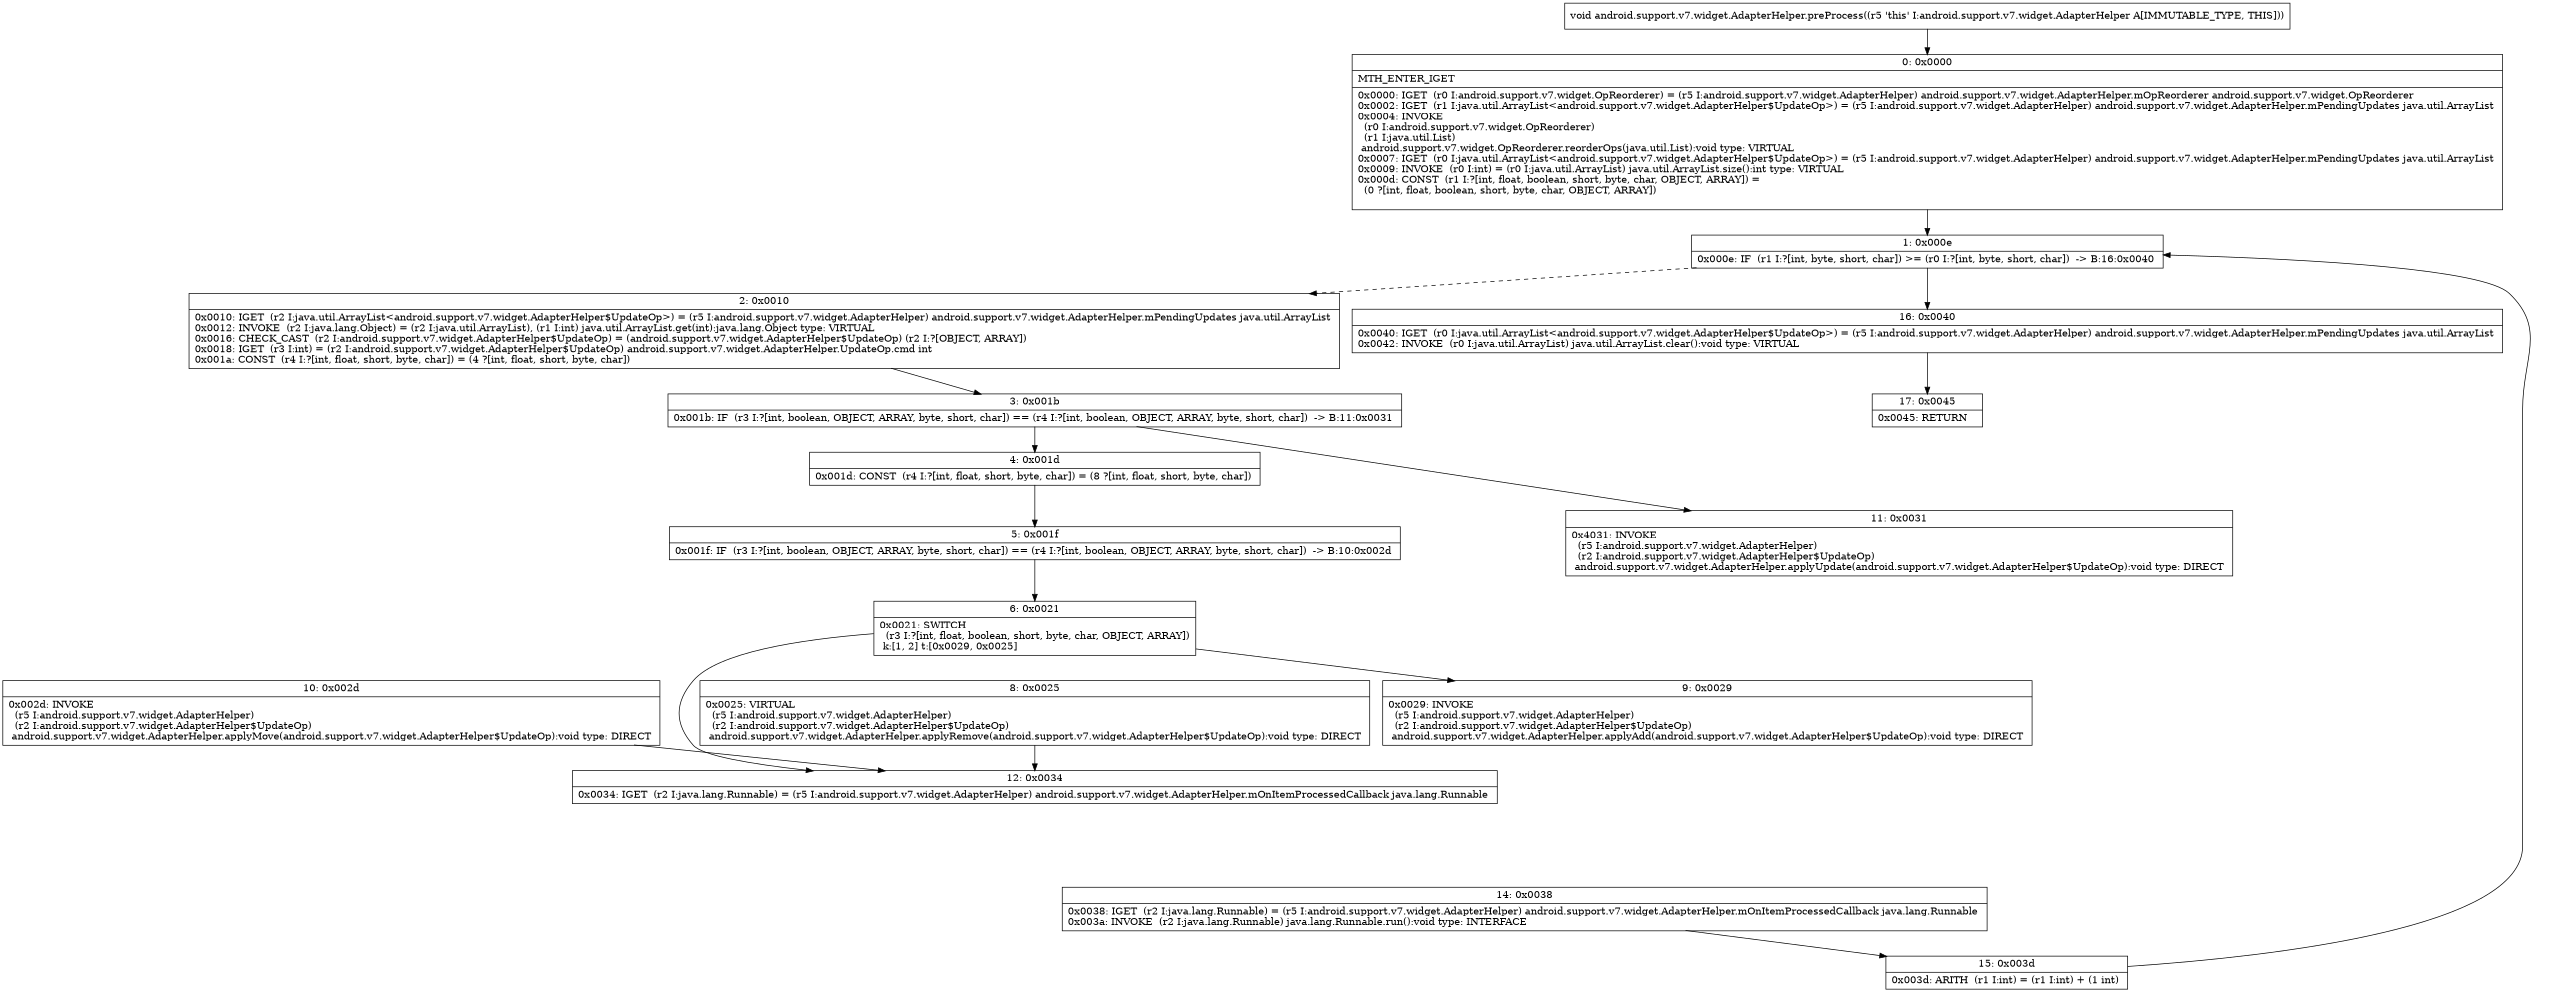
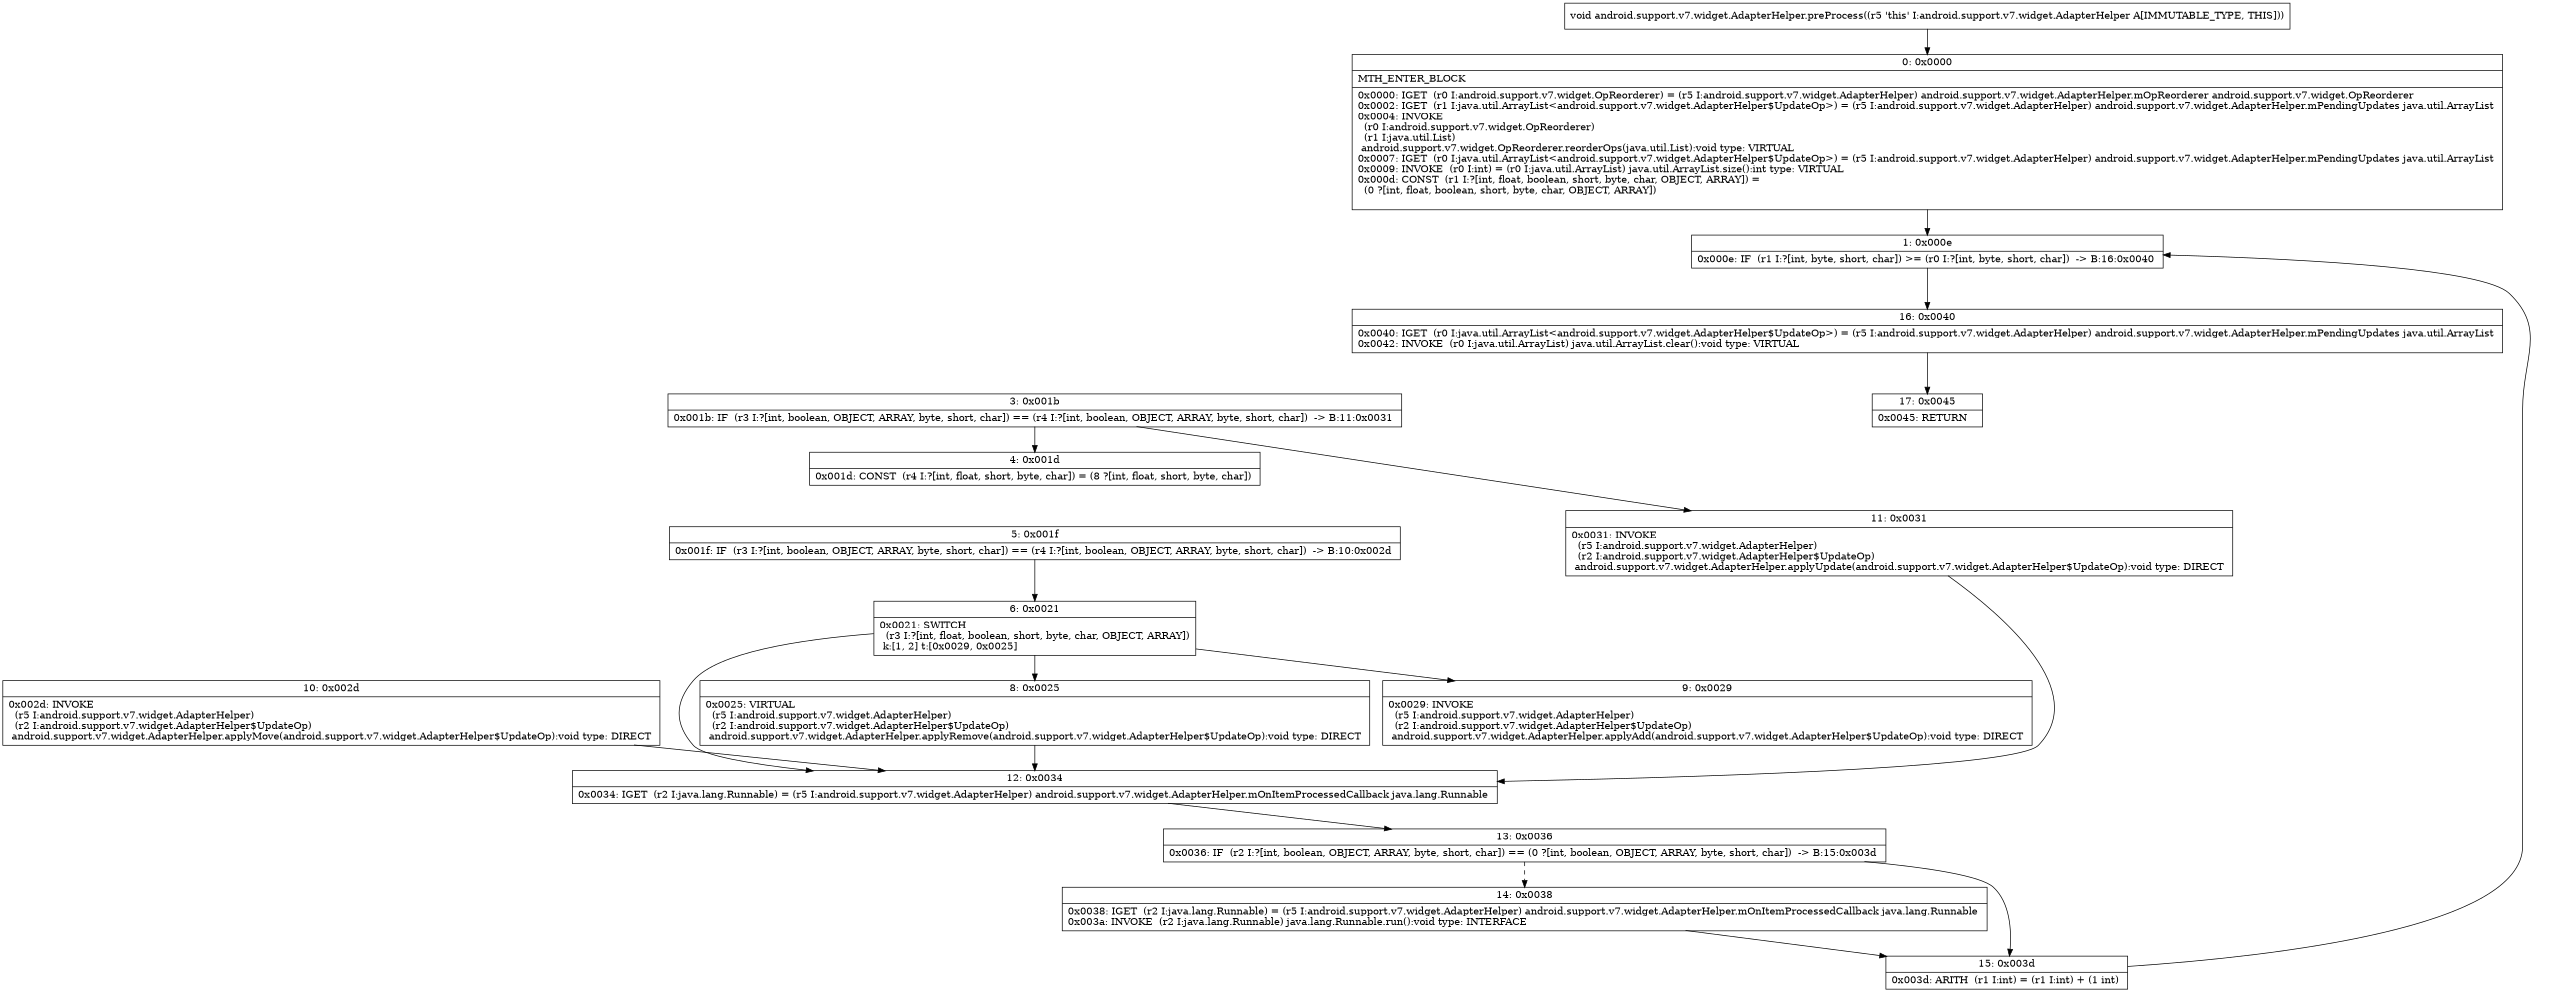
(1406, 79) -> (1412, 79)
(764, 331) -> none
(1035, 502) -> none
(1617, 536) -> (1617, 536)
none -> (1035, 664)
none -> (1880, 768)
none -> (1525, 845)
